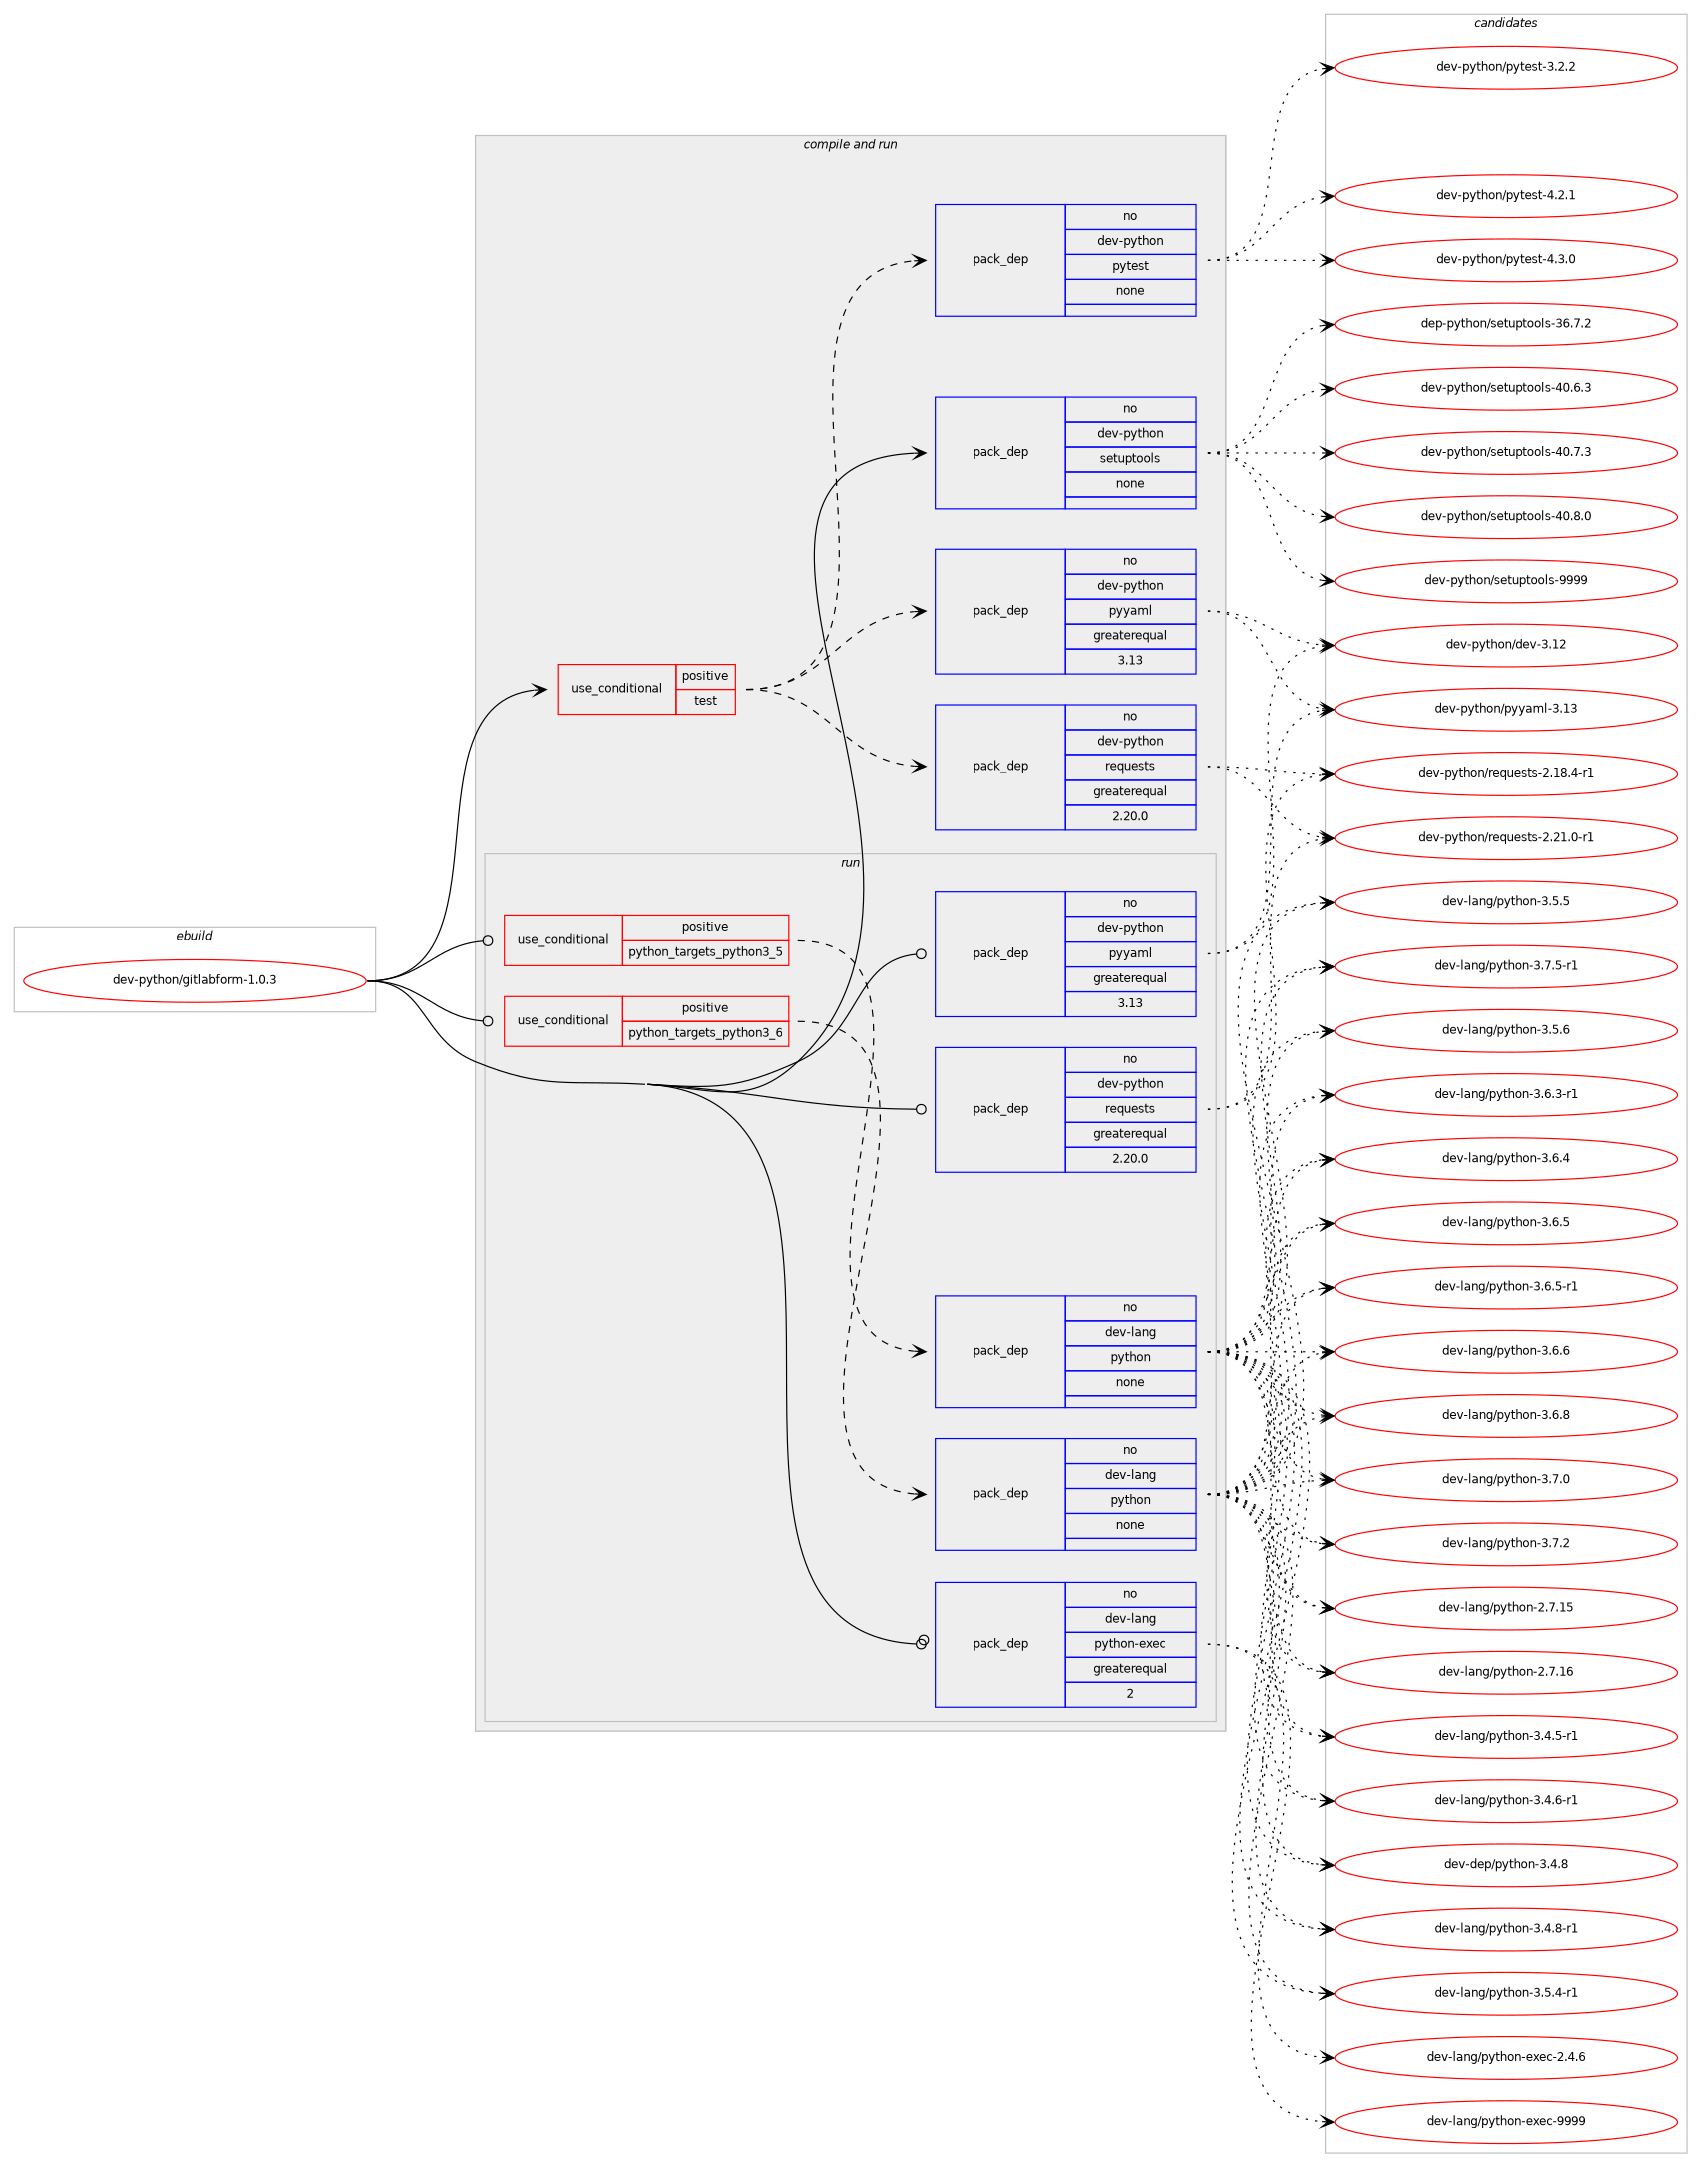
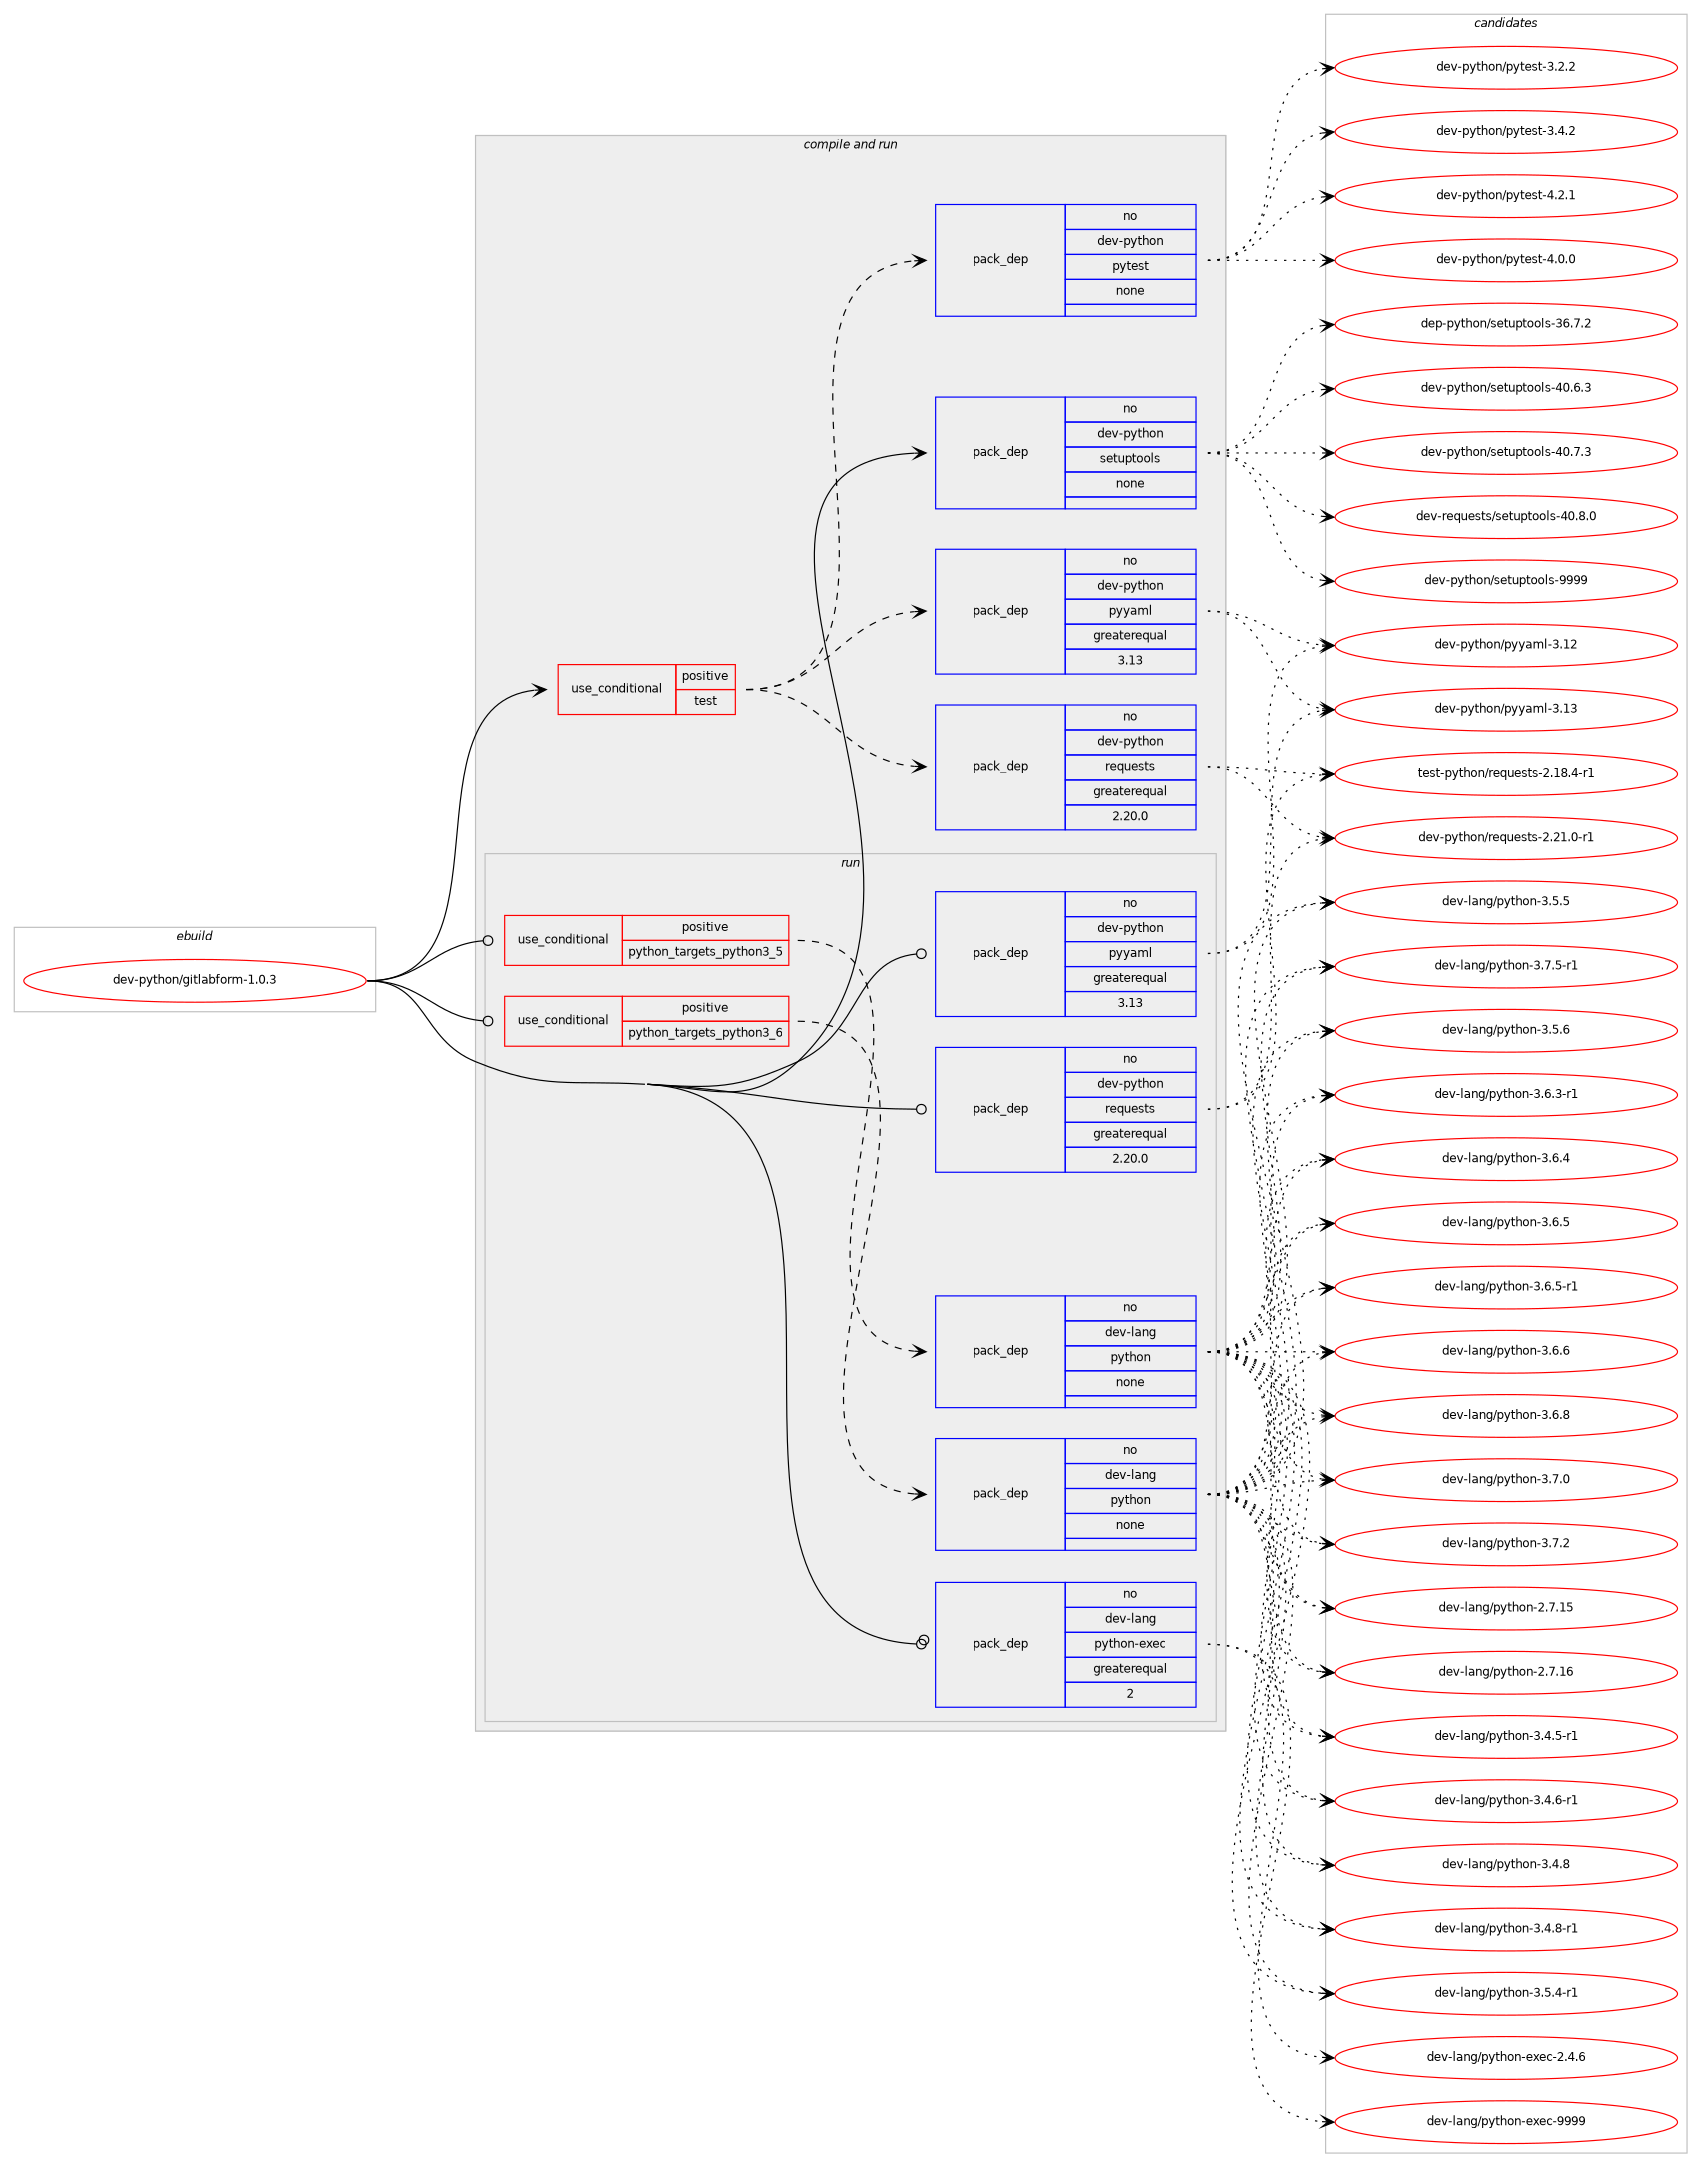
none -> (1506, 132)
(1506, 260) -> (1506, 260)
(1506, 517) -> (1506, 517)
(1506, 646) -> (1506, 646)
(1506, 774) -> (1506, 774)
(1506, 1865) -> (1506, 1865)
